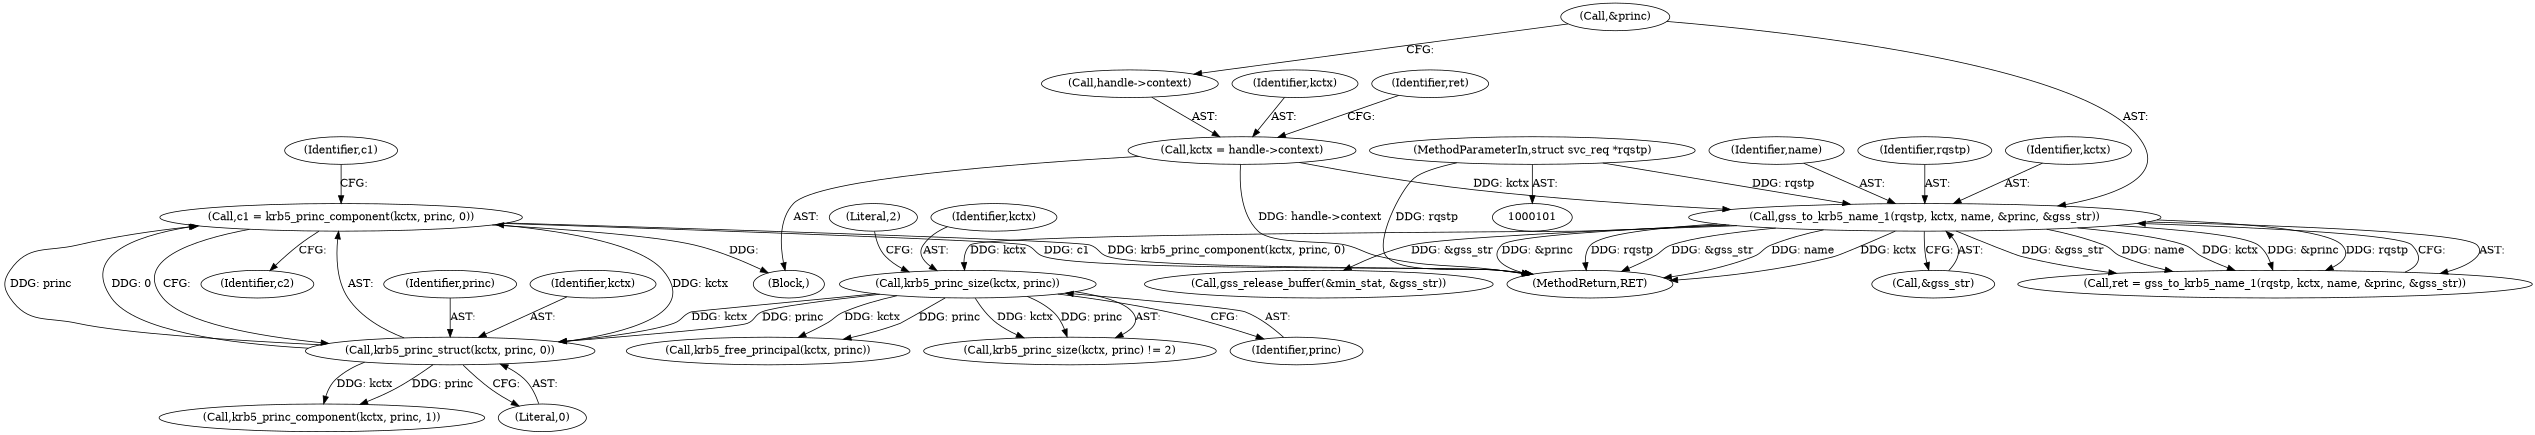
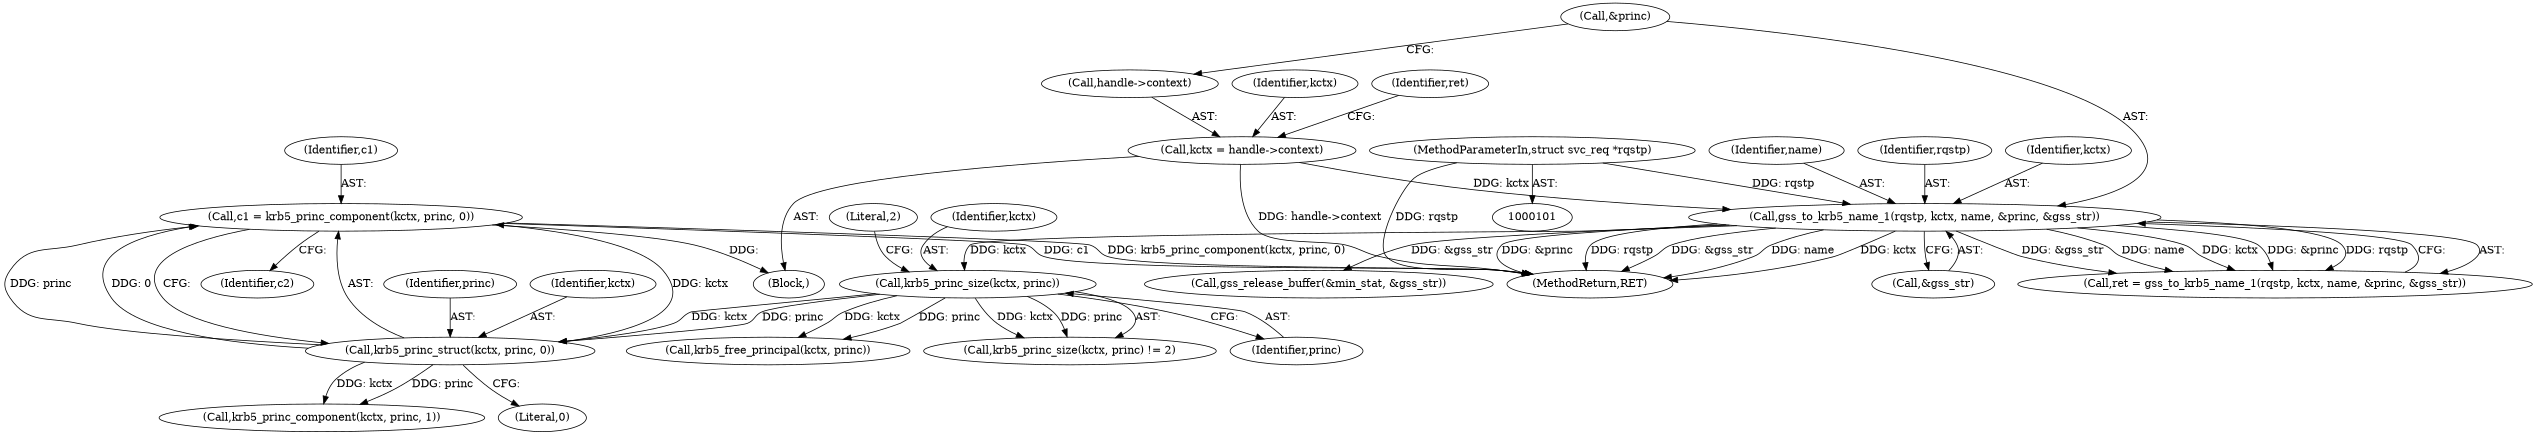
(356, 184) -> (356, 184)
(527, 382) -> none
